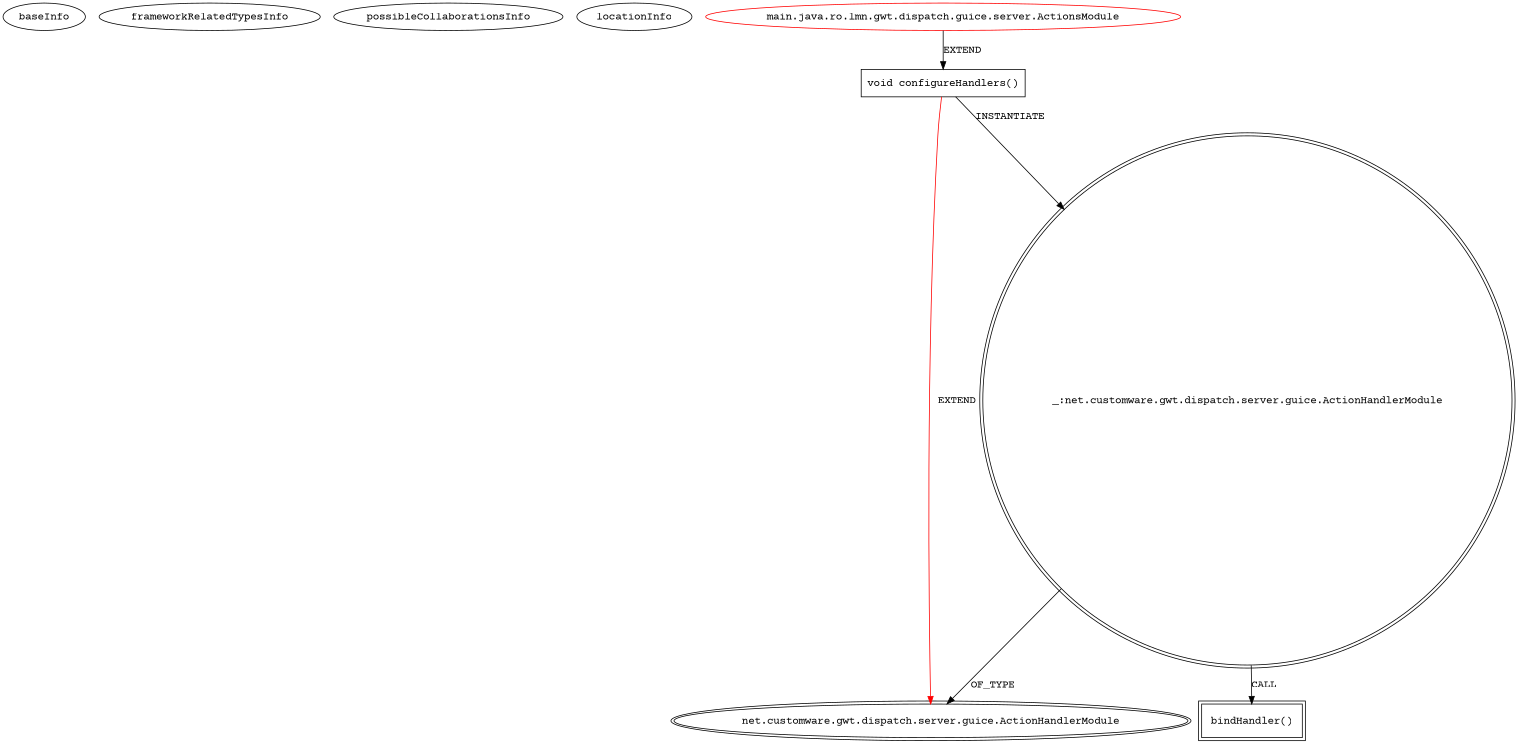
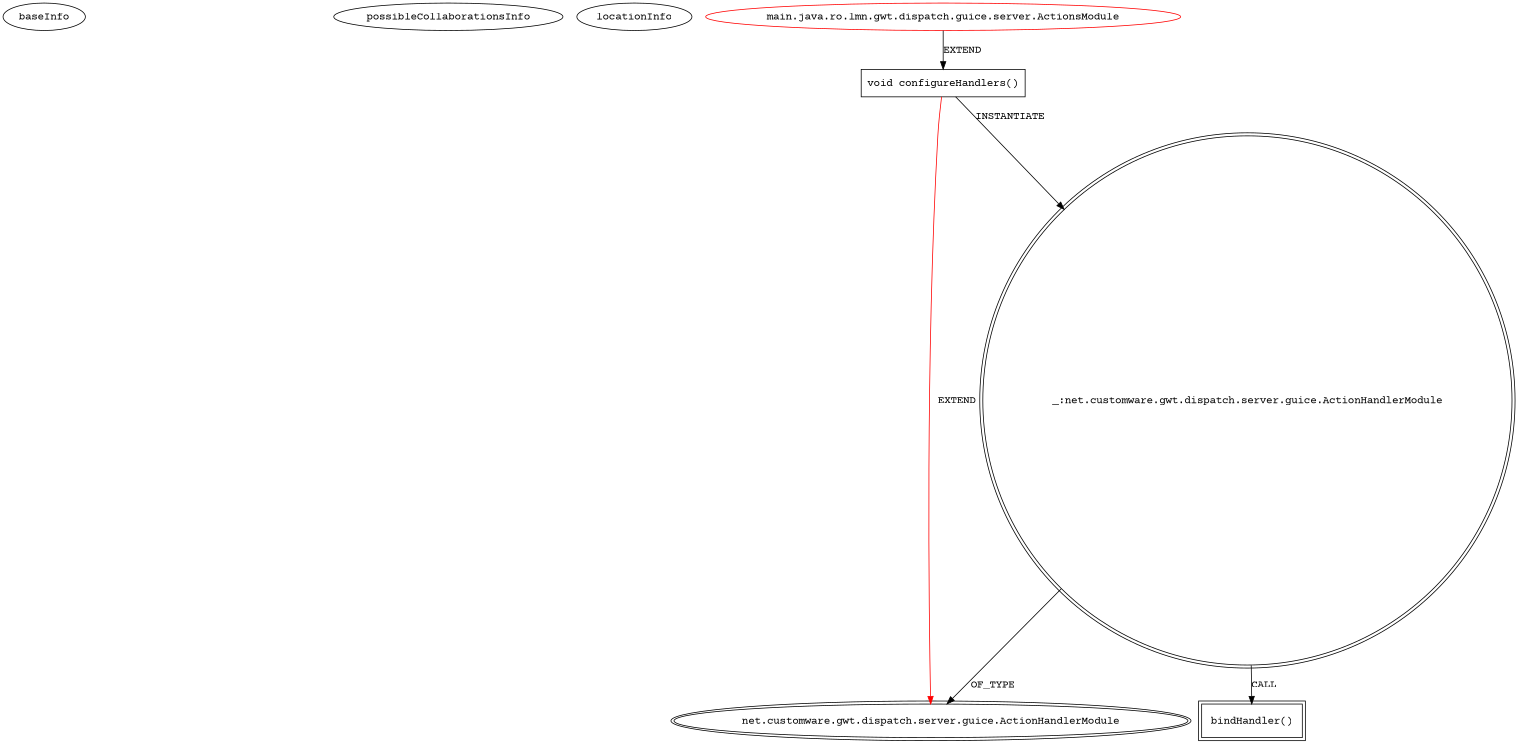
(210, 17) -> none
